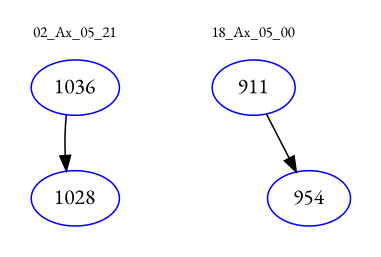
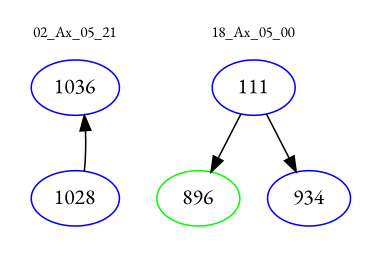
(254, 88) -> (254, 88)
(65, 135) -> (86, 151)
none -> (198, 198)
(309, 198) -> (309, 198)
